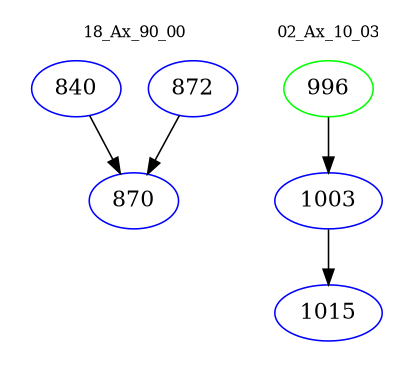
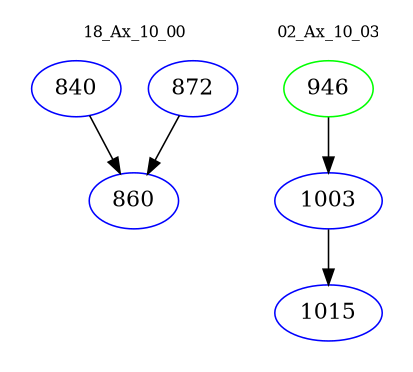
(135, 33) -> (135, 33)
(329, 89) -> (329, 89)
(134, 201) -> (134, 201)
